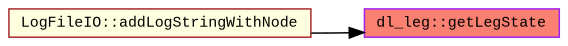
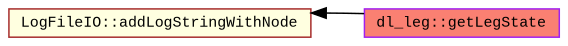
(330, 33) -> (345, 13)
